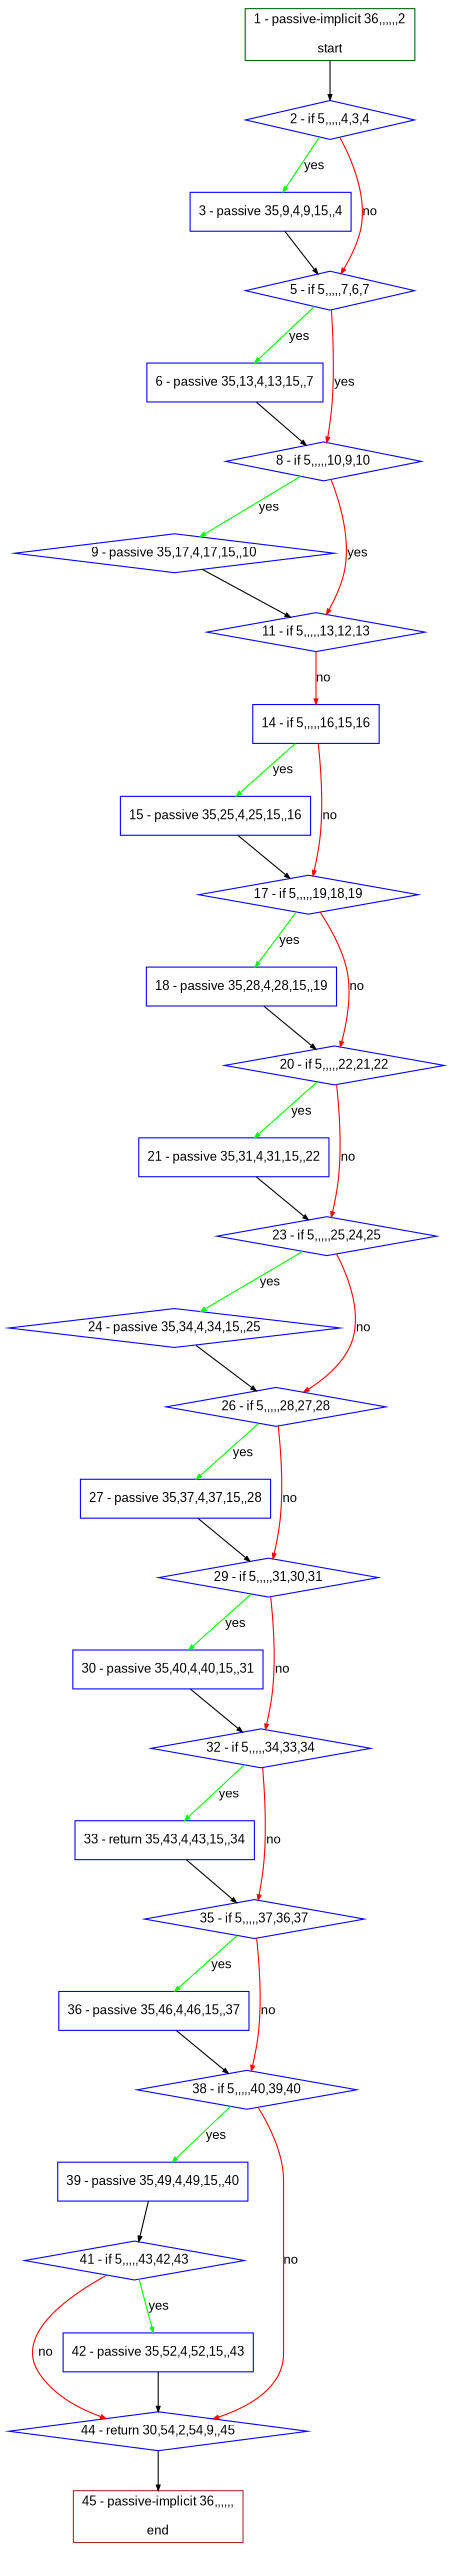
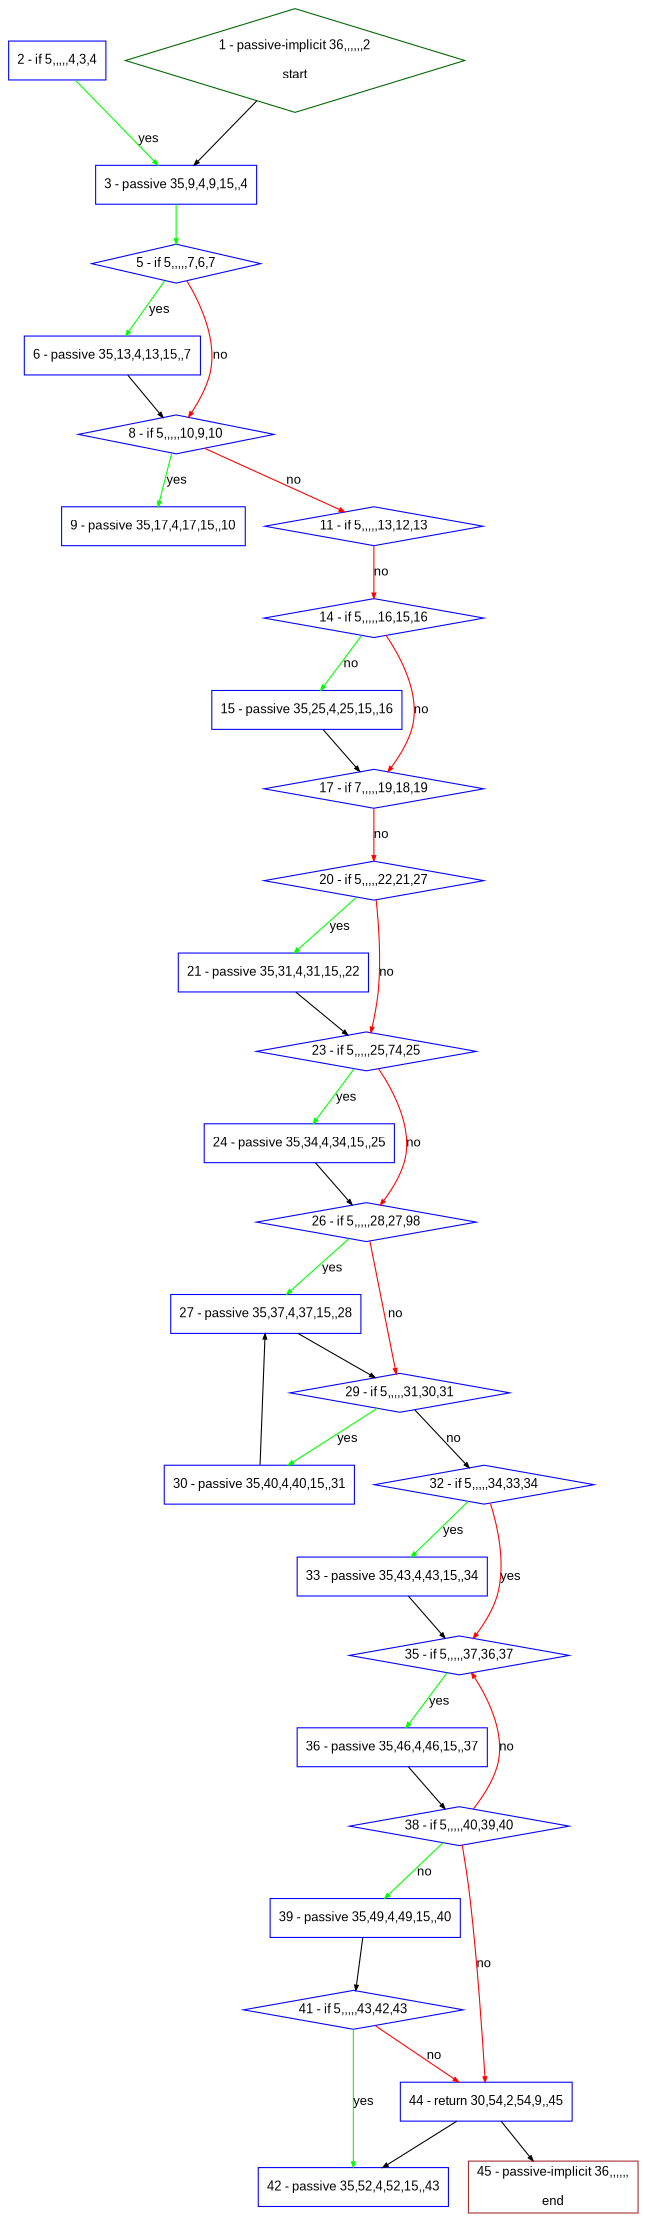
(330, 35) -> (295, 61)
(330, 77) -> (227, 131)
(330, 120) -> (57, 61)
(362, 203) -> none
(300, 250) -> (176, 222)
(345, 383) -> (220, 356)
(174, 553) -> (153, 526)
(358, 553) -> (294, 480)
(244, 592) -> none
(316, 724) -> (374, 618)
(283, 770) -> (351, 664)
(308, 895) -> (374, 789)
(241, 987) -> none
(334, 1065) -> (374, 881)
(327, 1236) -> (366, 1051)
(174, 1328) -> (299, 1143)
(276, 1407) -> (366, 1222)
(274, 1661) -> (440, 1437)
(214, 1709) -> (262, 1402)
(165, 1840) -> (392, 1577)
(274, 1840) -> (511, 1577)
(260, 2002) -> (499, 1744)
(216, 2136) -> (425, 1872)
(158, 2389) -> (422, 2143)
(158, 2431) -> (486, 2102)
